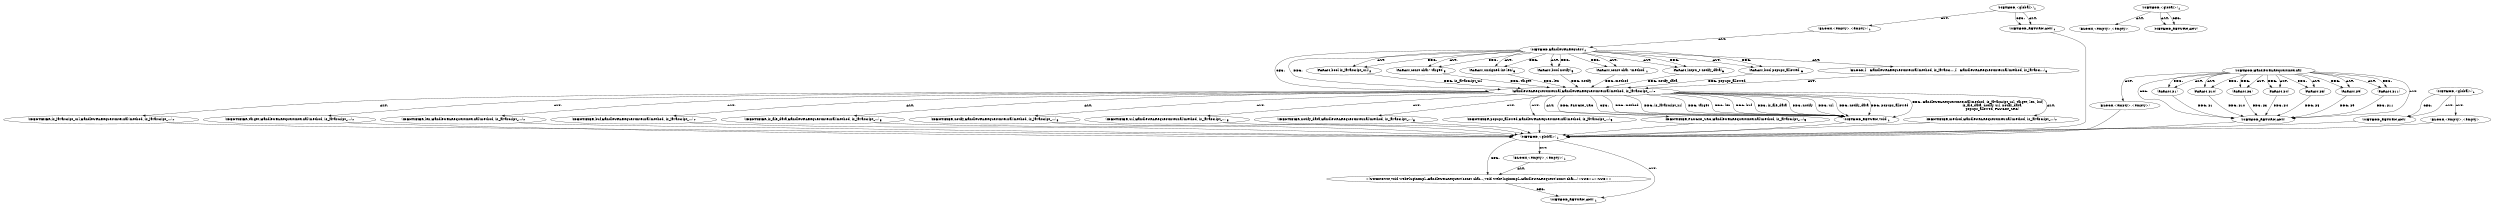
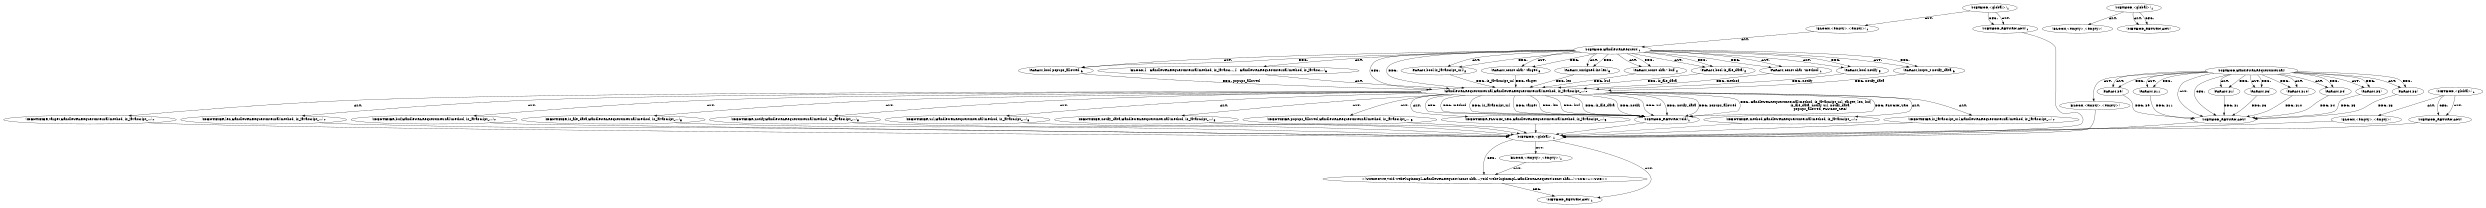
none -> (1655, 71)
none -> (1723, 71)
none -> (2408, 92)
